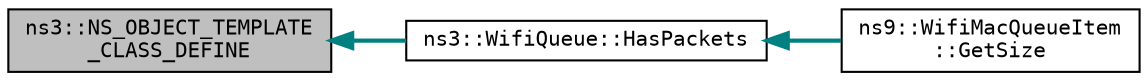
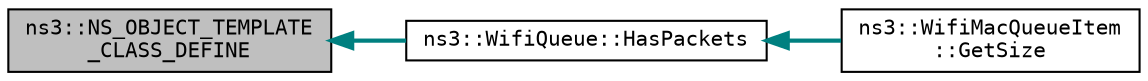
(991, 41) -> (991, 41)
